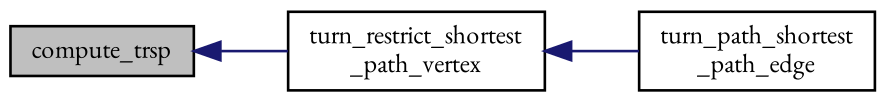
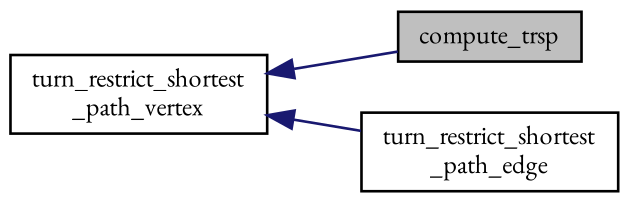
(254, 51) -> (346, 60)
(757, 51) -> (490, 152)
